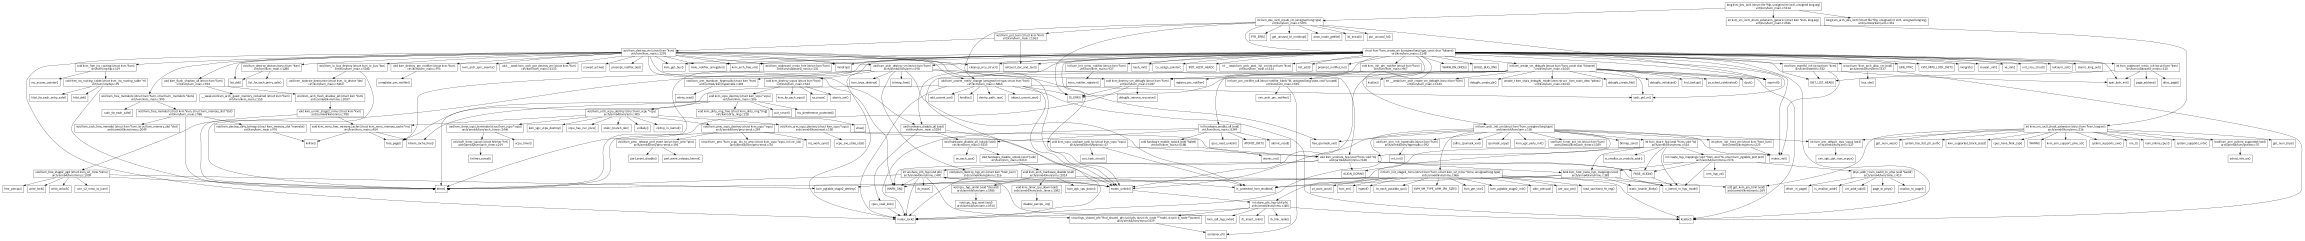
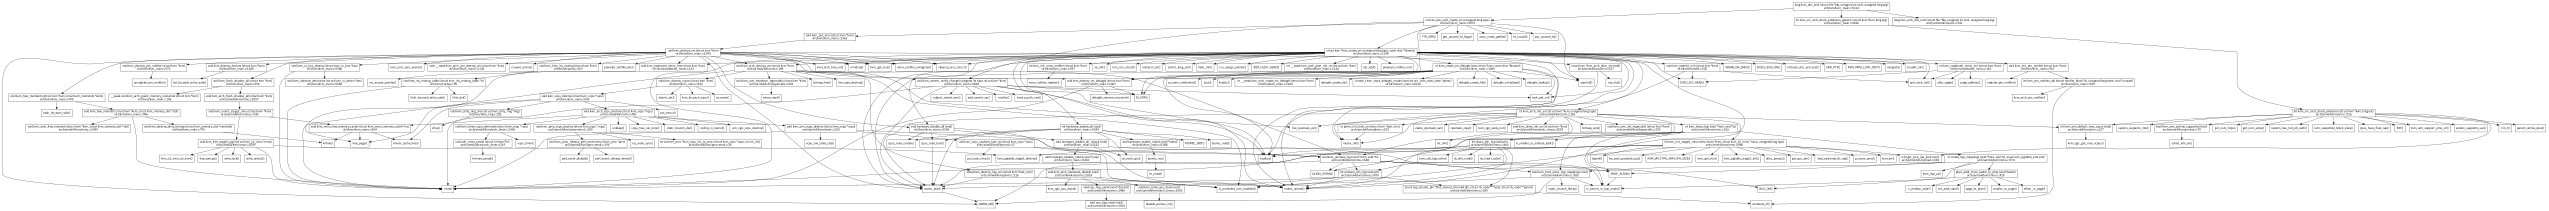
(1289, 37) -> (1458, 37)
(1021, 51) -> none
(236, 83) -> none
(864, 83) -> (851, 83)
(1692, 83) -> (1538, 83)
(1723, 83) -> (1182, 83)
(815, 113) -> none
none -> (1004, 133)
none -> (917, 135)
none -> (1112, 140)
(2035, 143) -> (2400, 128)
(2157, 143) -> (2531, 128)
(909, 181) -> (959, 197)
(923, 181) -> (1156, 165)
none -> (1766, 189)
(1190, 196) -> (1423, 180)
